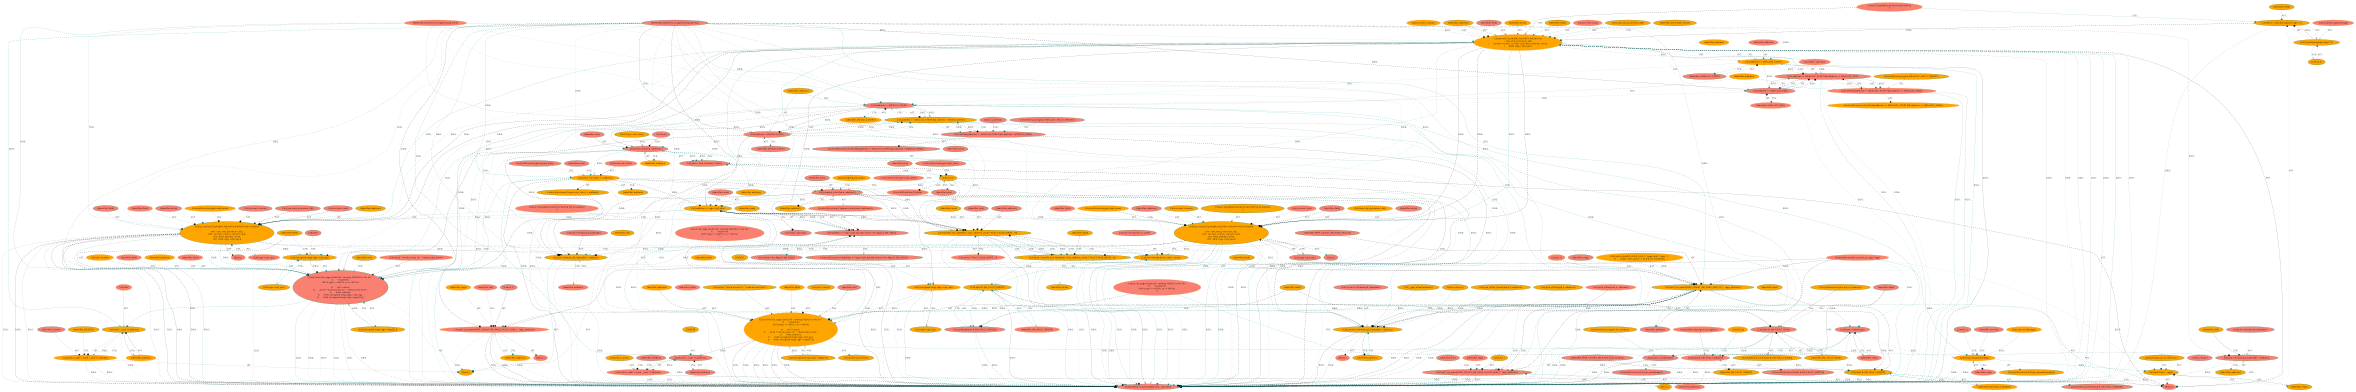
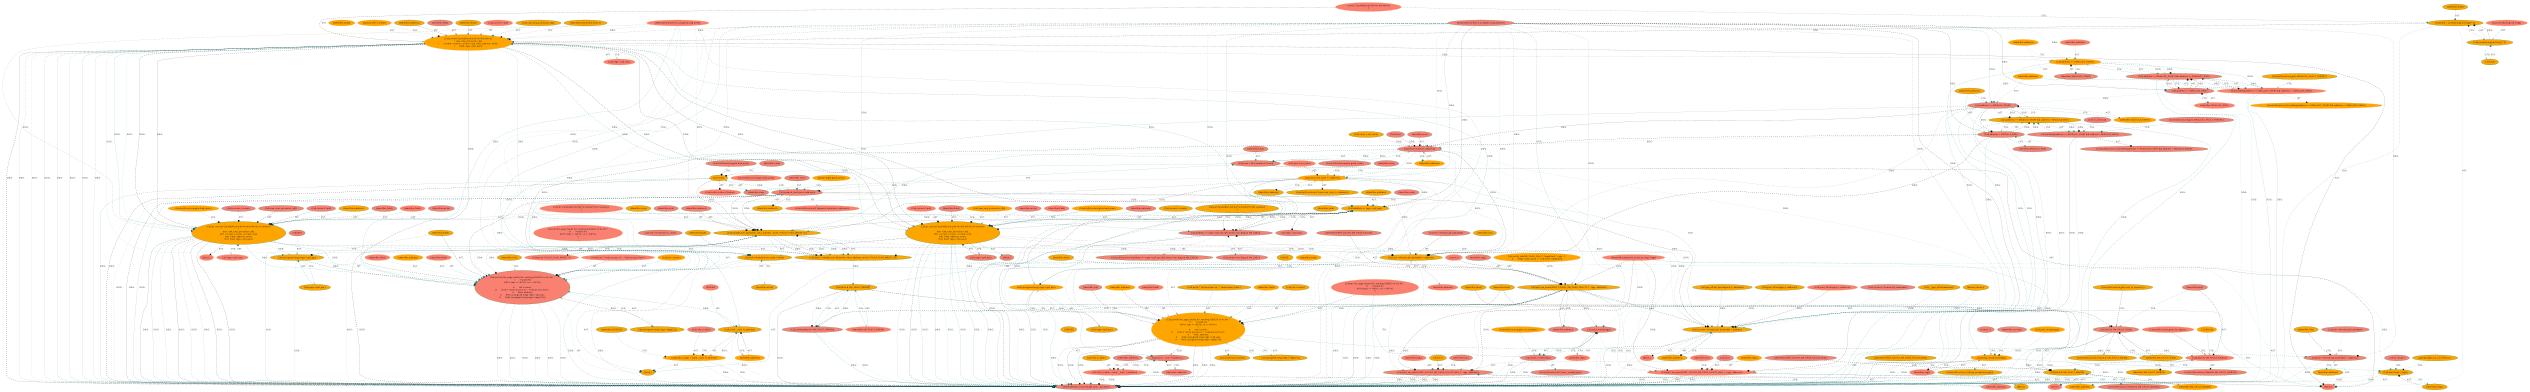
(1610, 330) -> (1518, 330)
(1727, 346) -> (2208, 343)
none -> (1900, 358)
